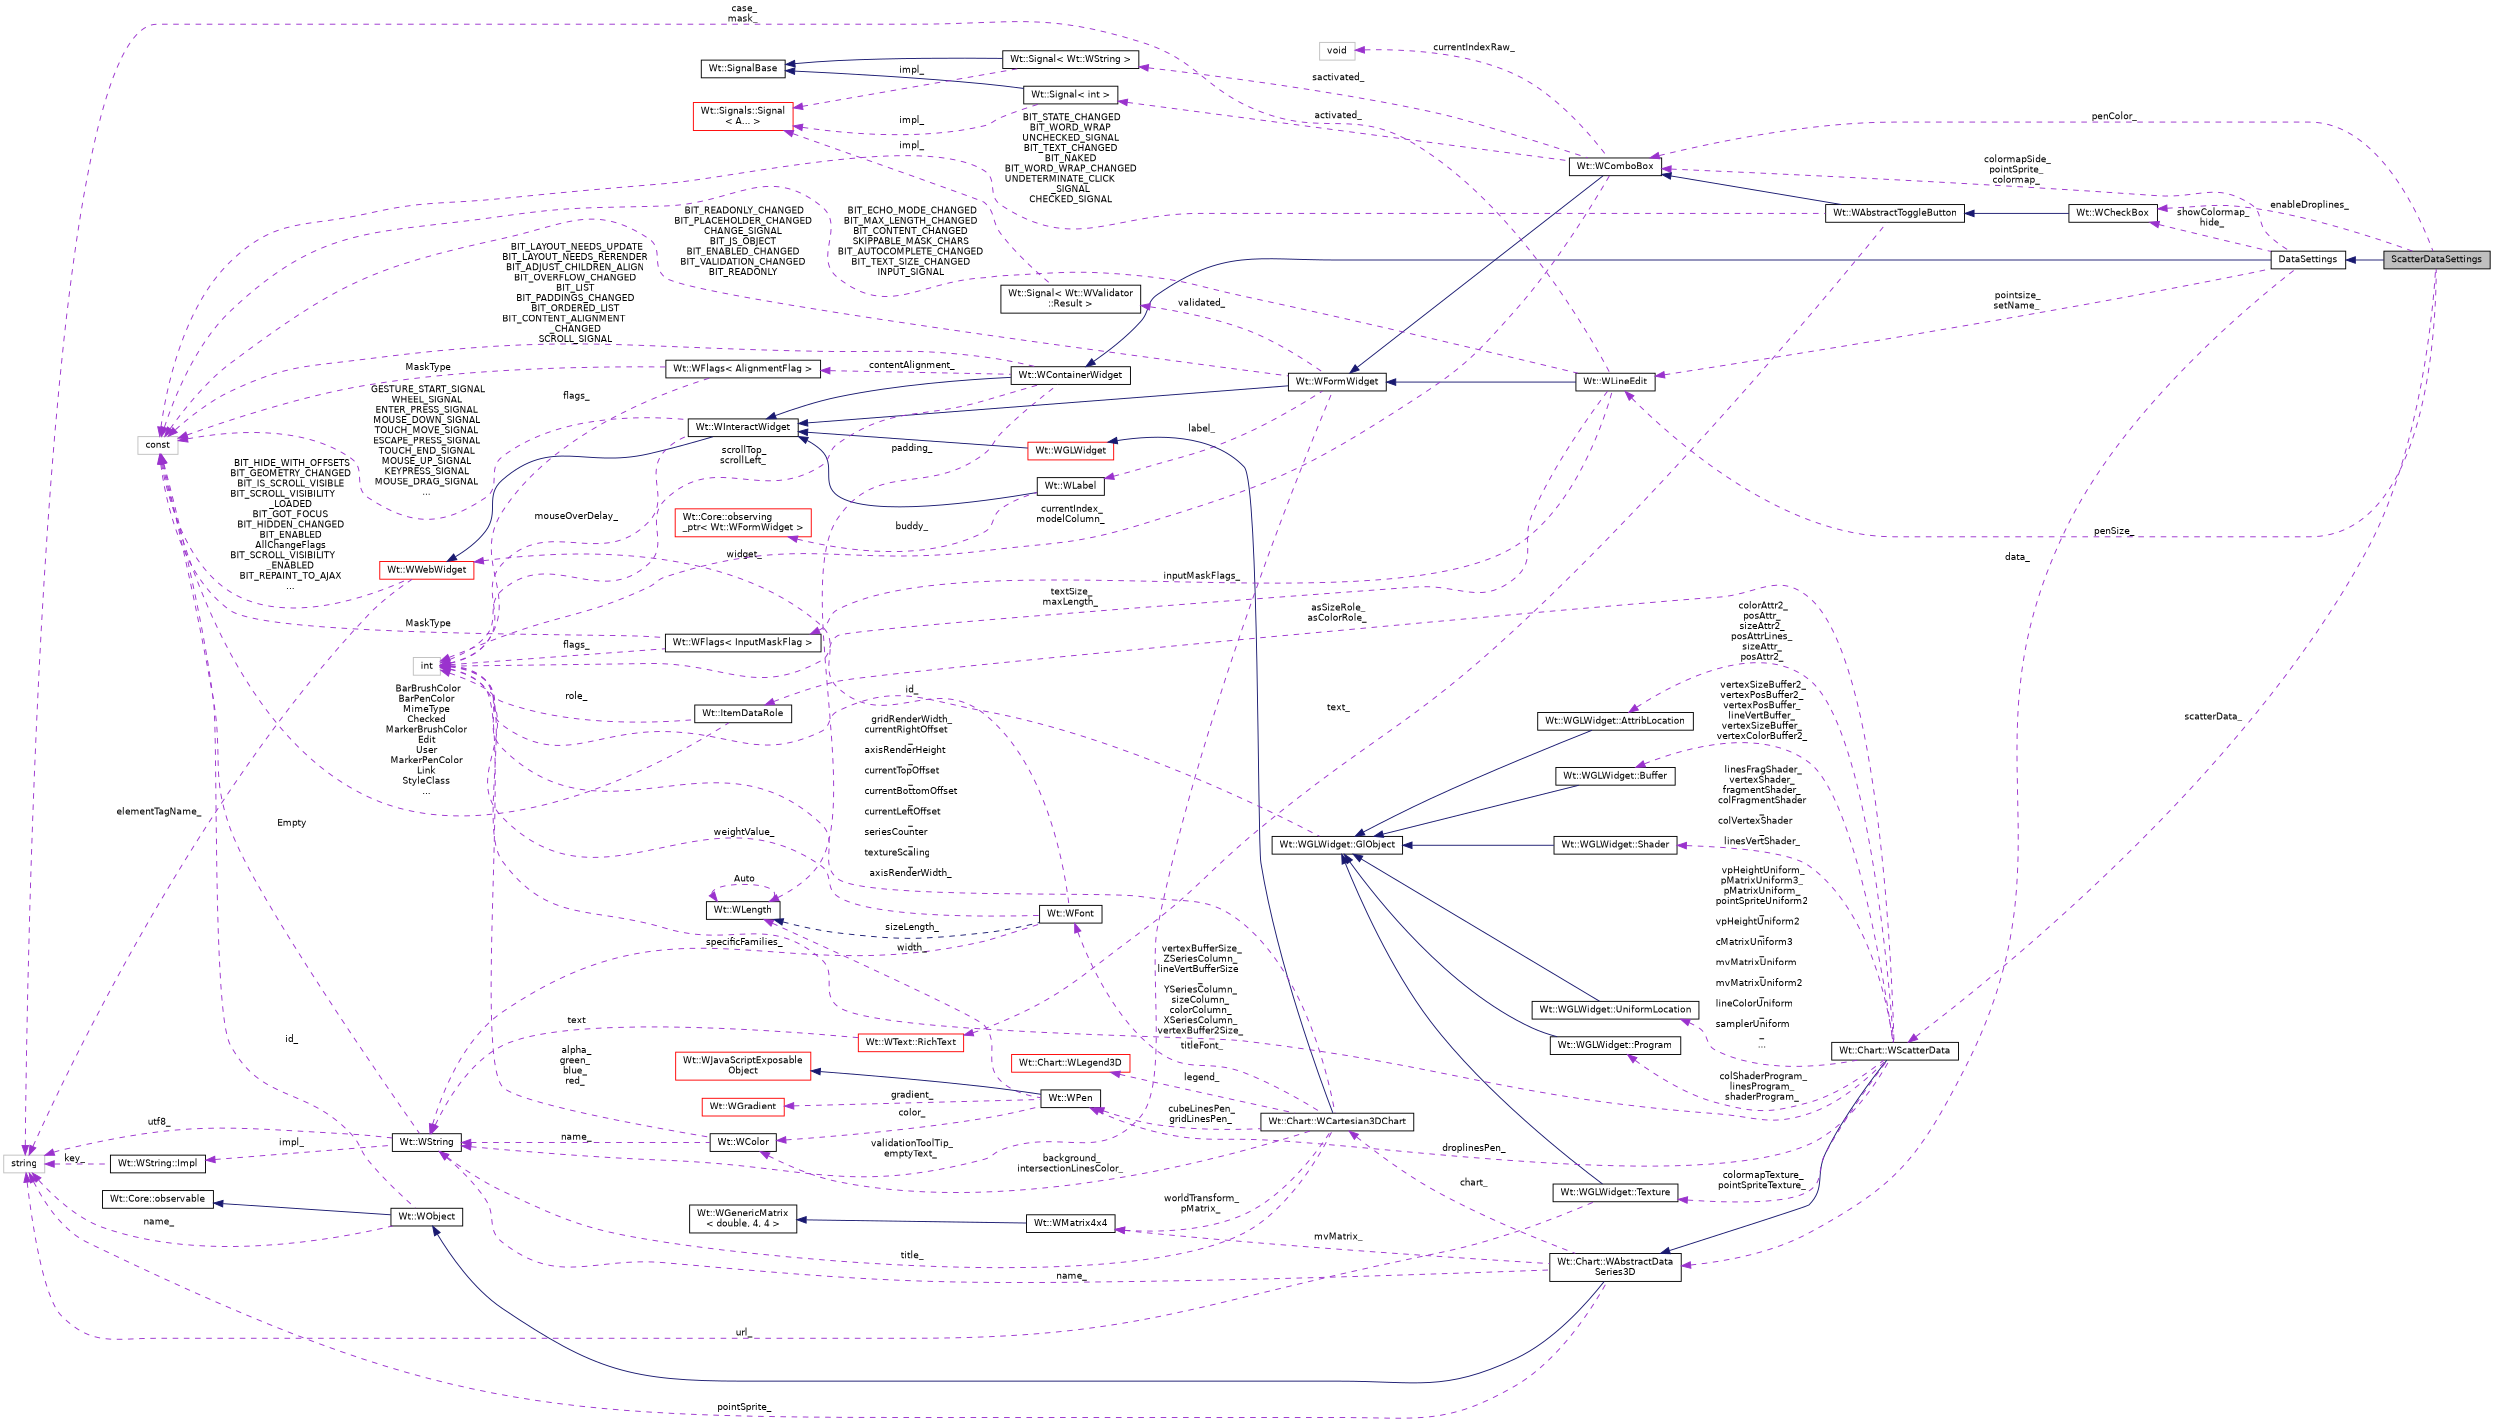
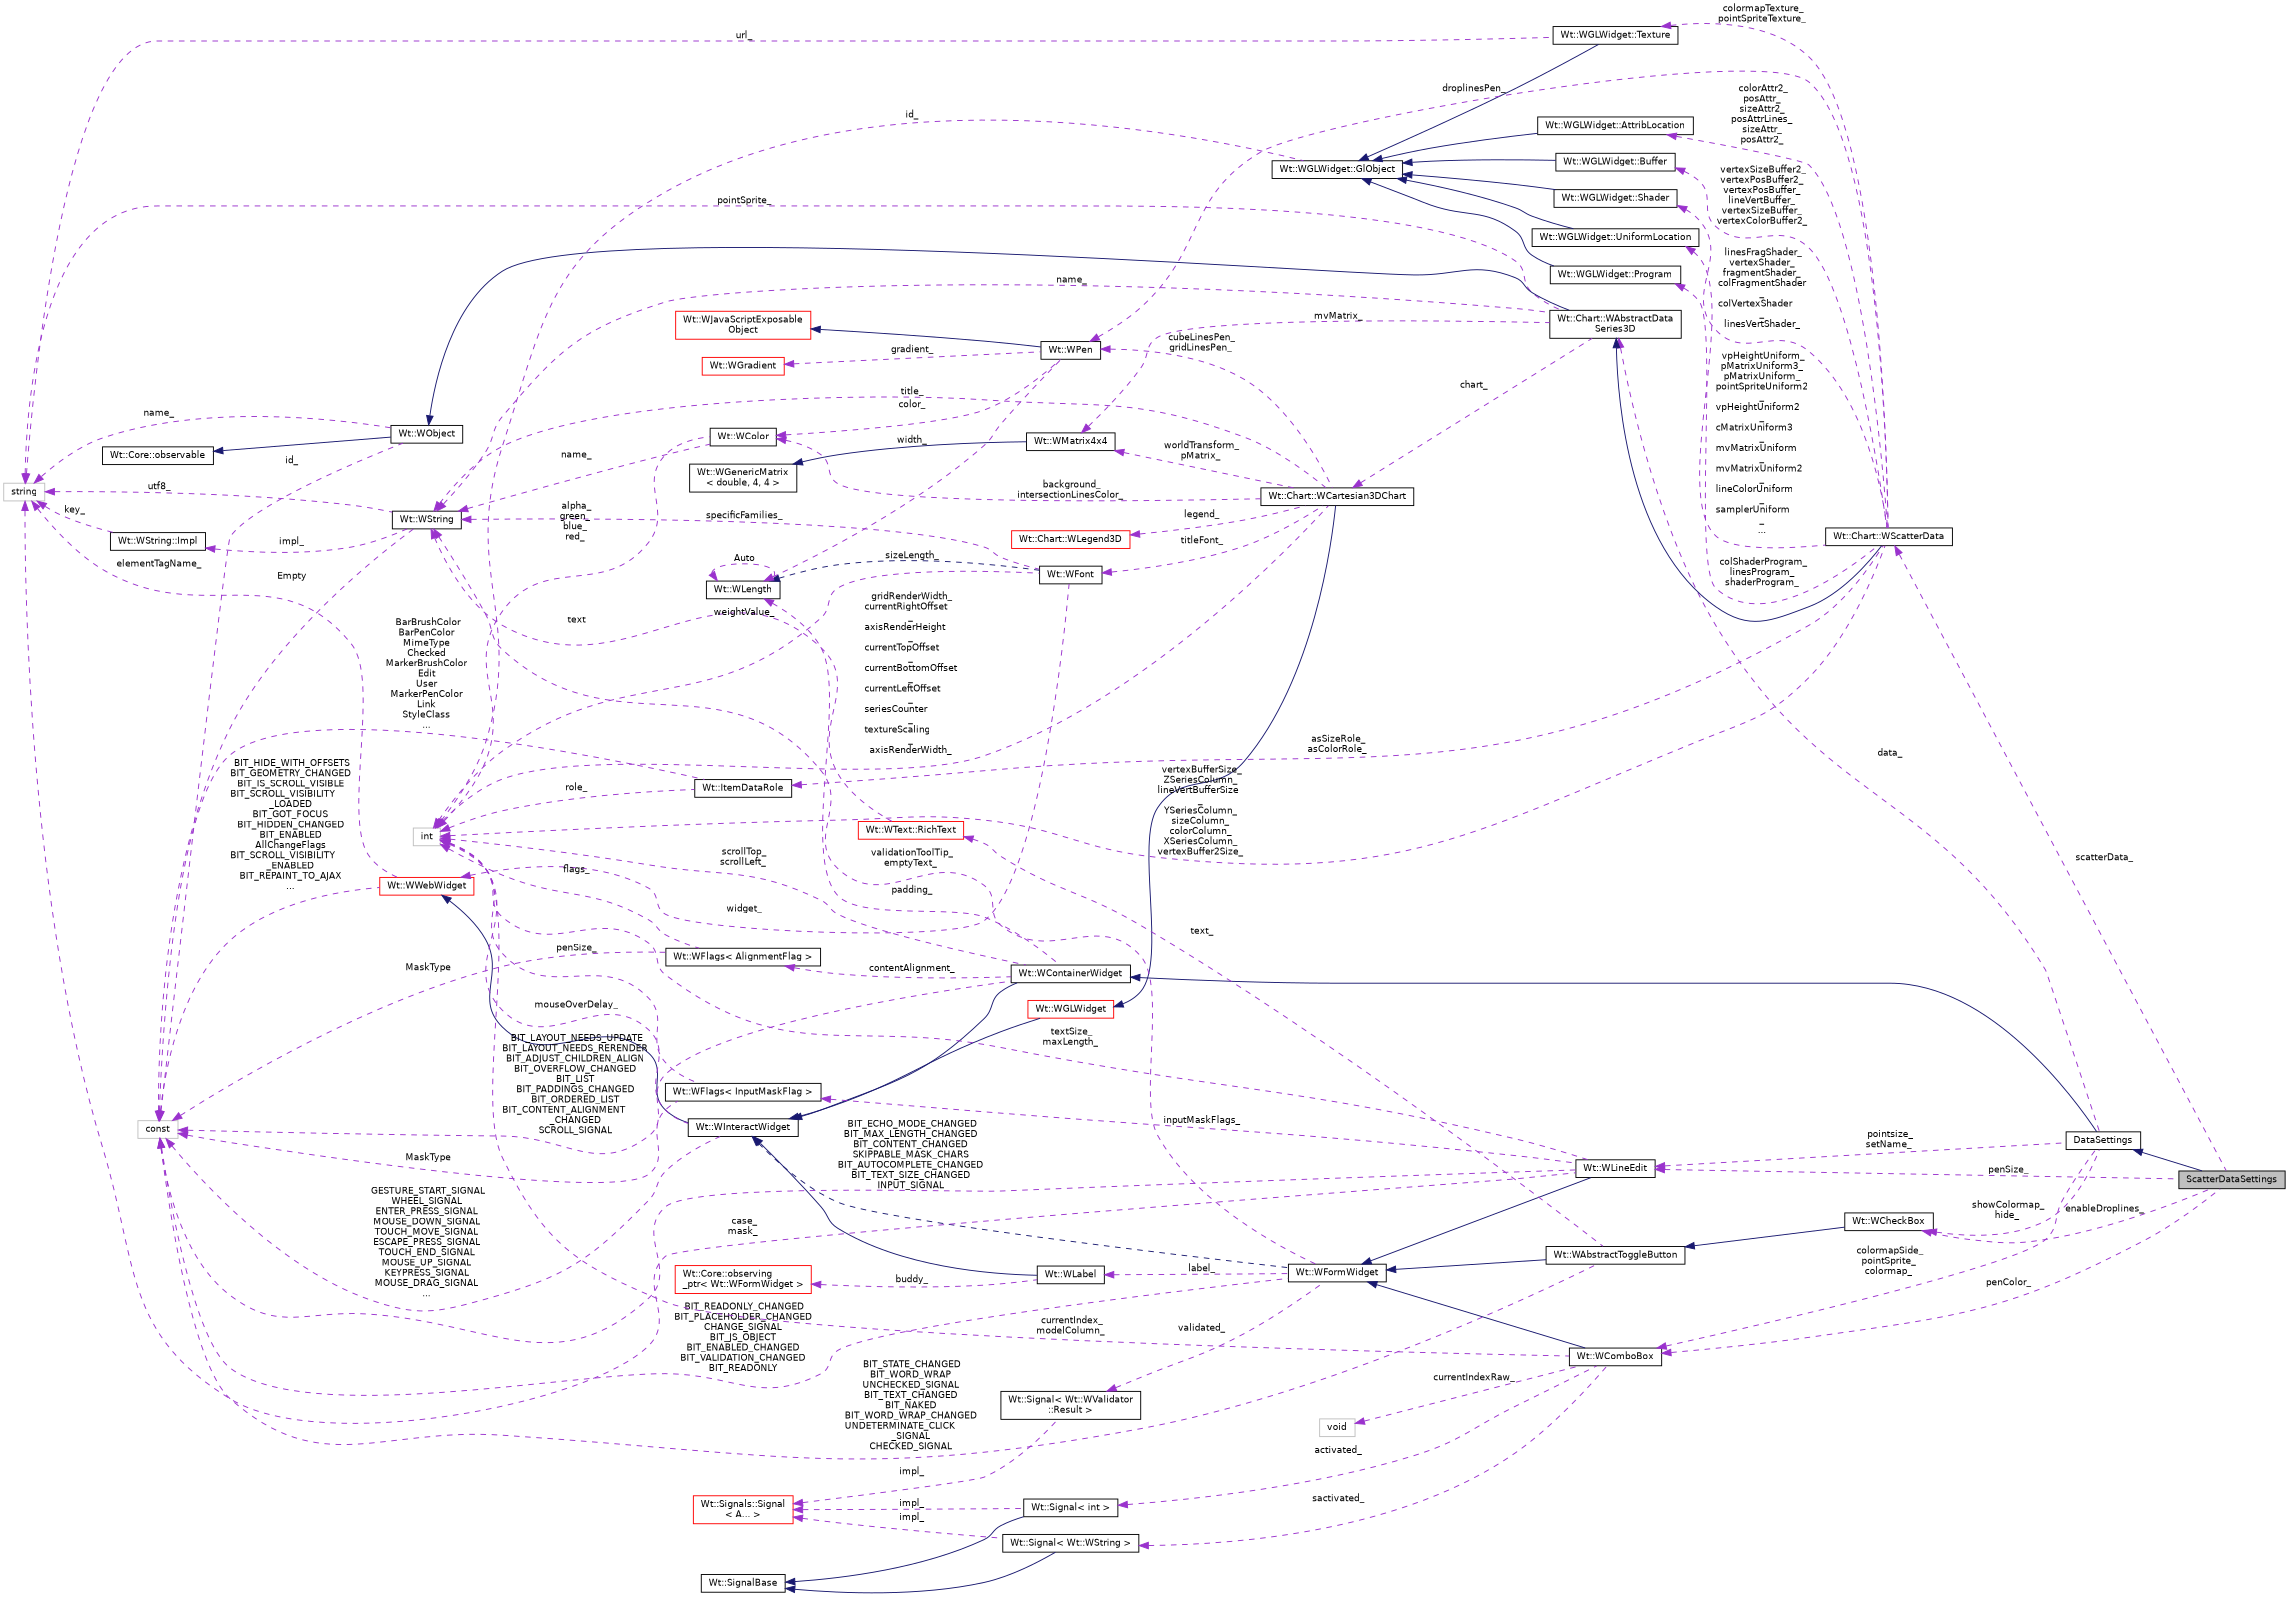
(1756, 190) -> (1471, 1265)
(1048, 404) -> (1013, 1234)
(575, 645) -> (575, 948)
